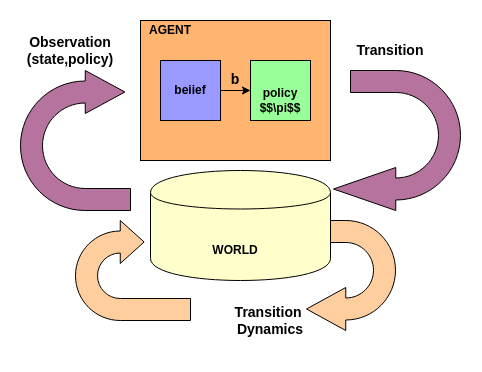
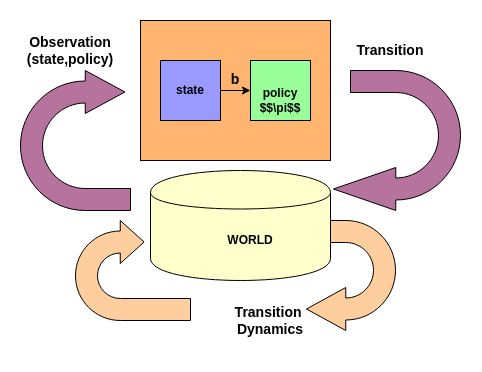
(171, 31) -> none
(191, 91) -> (191, 91)
(236, 251) -> (251, 241)
